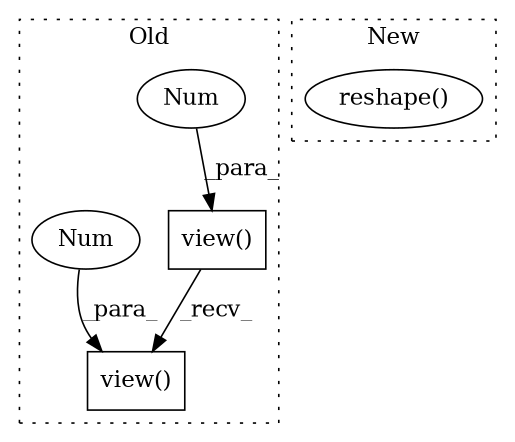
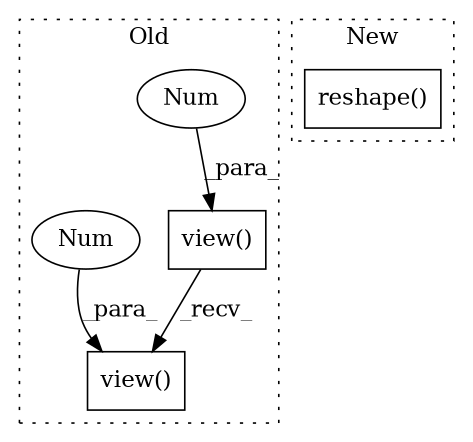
(394, 99) -> (373, 99)
